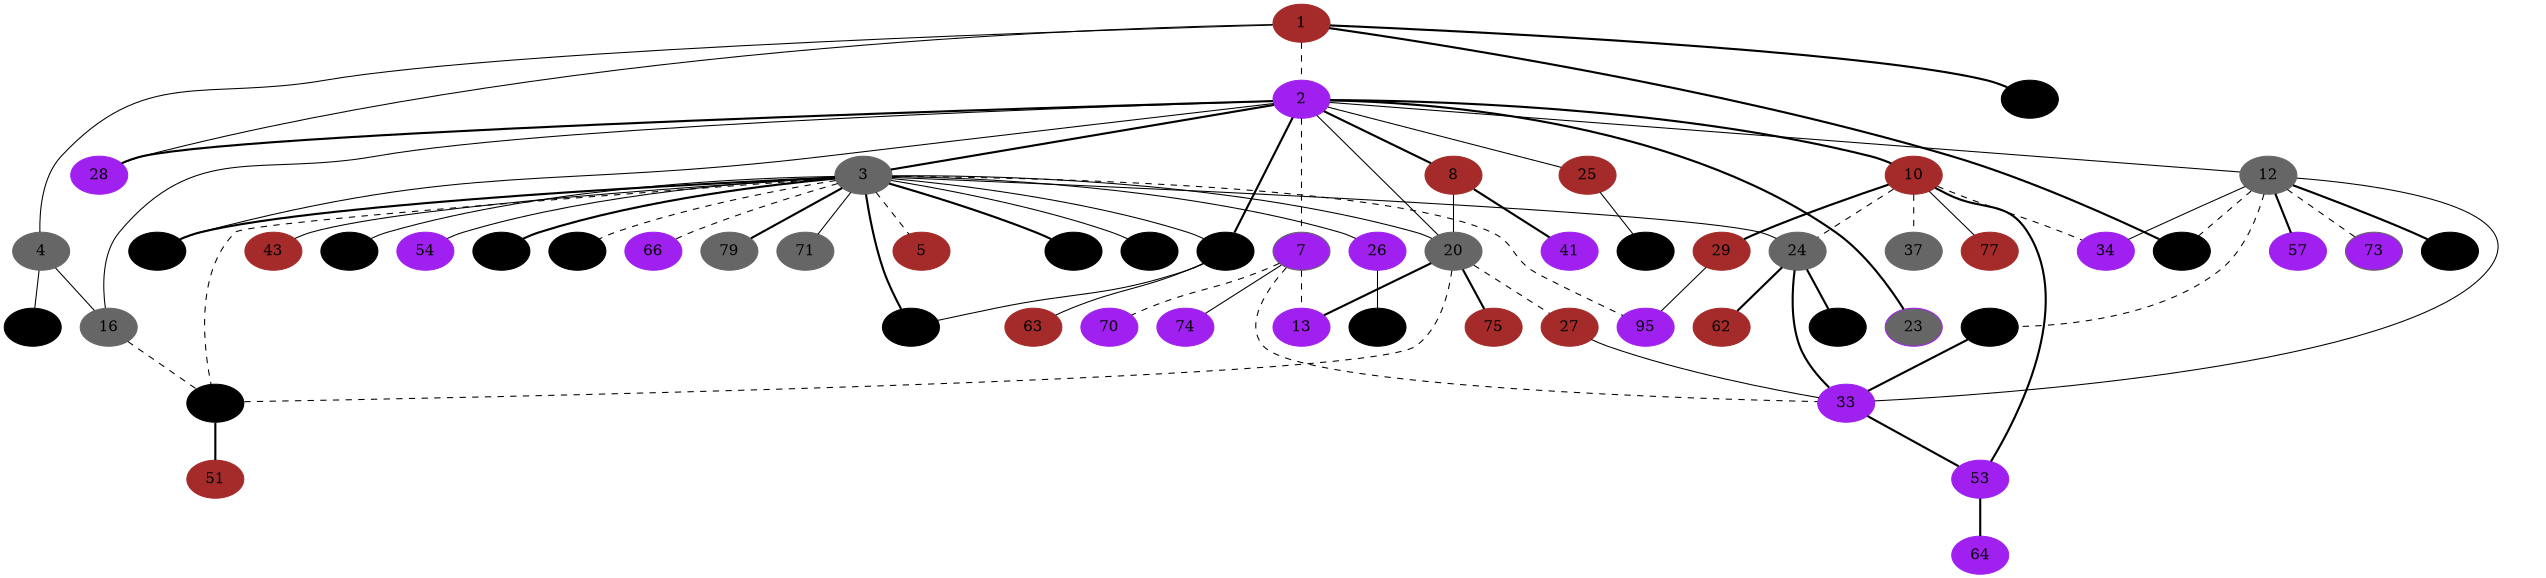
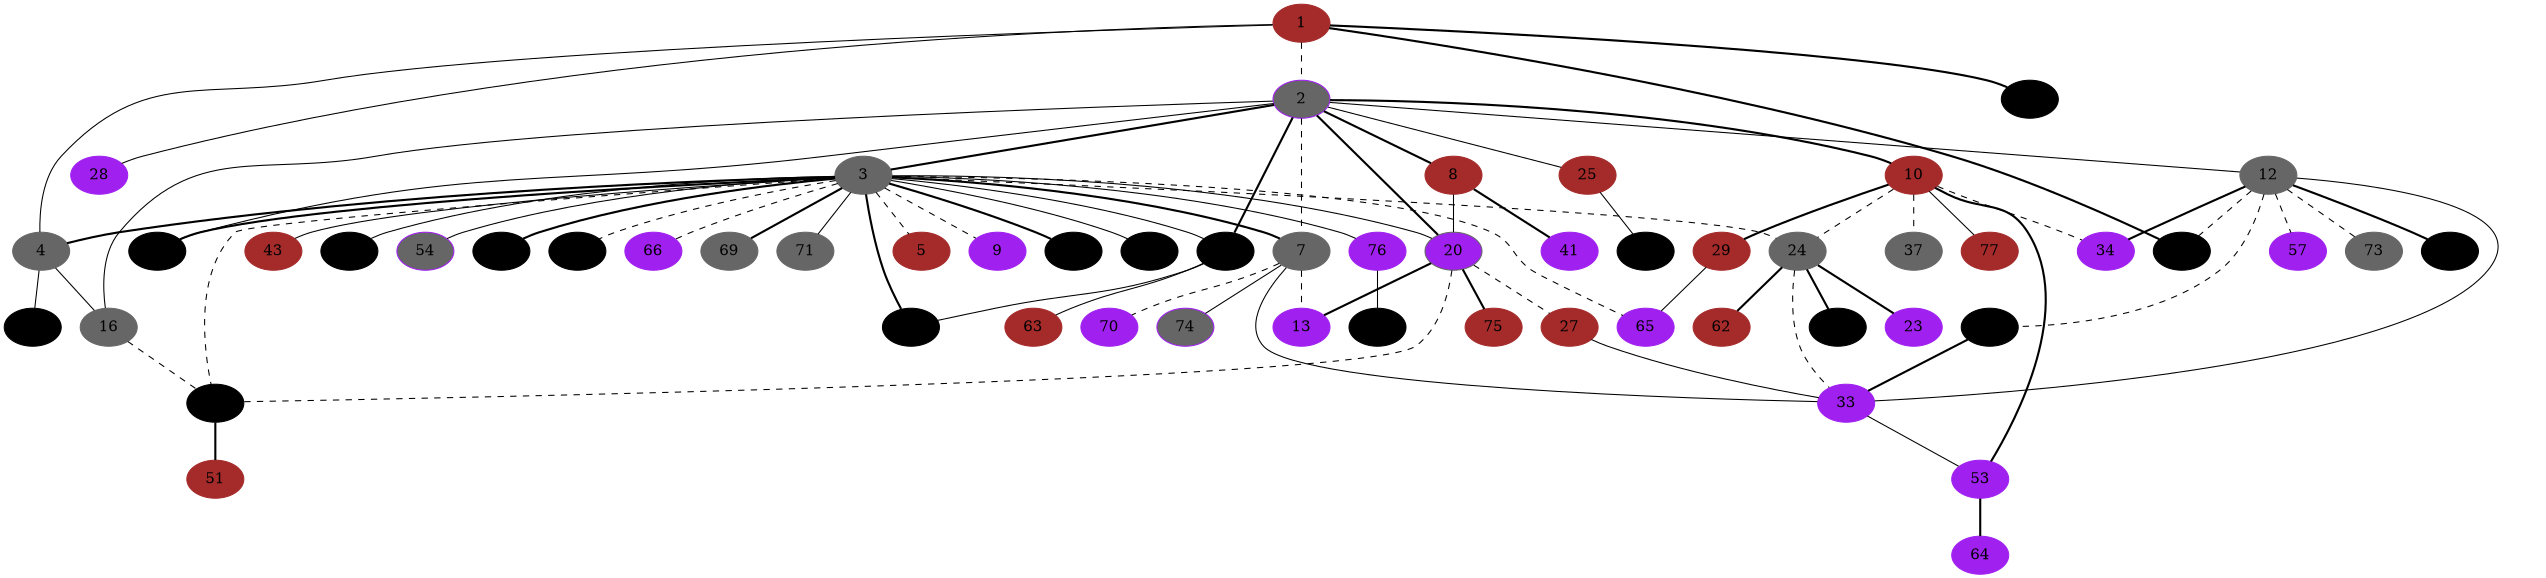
(1302, 99) -> (1302, 99)
(667, 122) -> none
(1642, 145) -> (1856, 289)
(1377, 175) -> (1377, 175)
none -> (450, 196)
none -> (1088, 196)
(1424, 203) -> (1424, 203)
(2187, 213) -> (2187, 213)
(2283, 213) -> (2283, 213)
(425, 251) -> (425, 251)
(729, 251) -> (729, 251)
none -> (998, 251)
(1302, 251) -> (1302, 251)
(1378, 251) -> (1378, 251)
(1454, 251) -> (1454, 251)
(2374, 251) -> (2374, 251)
(1185, 327) -> (1185, 327)
(1646, 327) -> (1646, 327)
(1914, 327) -> (1914, 327)
(1796, 334) -> (1796, 334)
(1494, 387) -> (1494, 387)
(1913, 441) -> (1913, 441)
